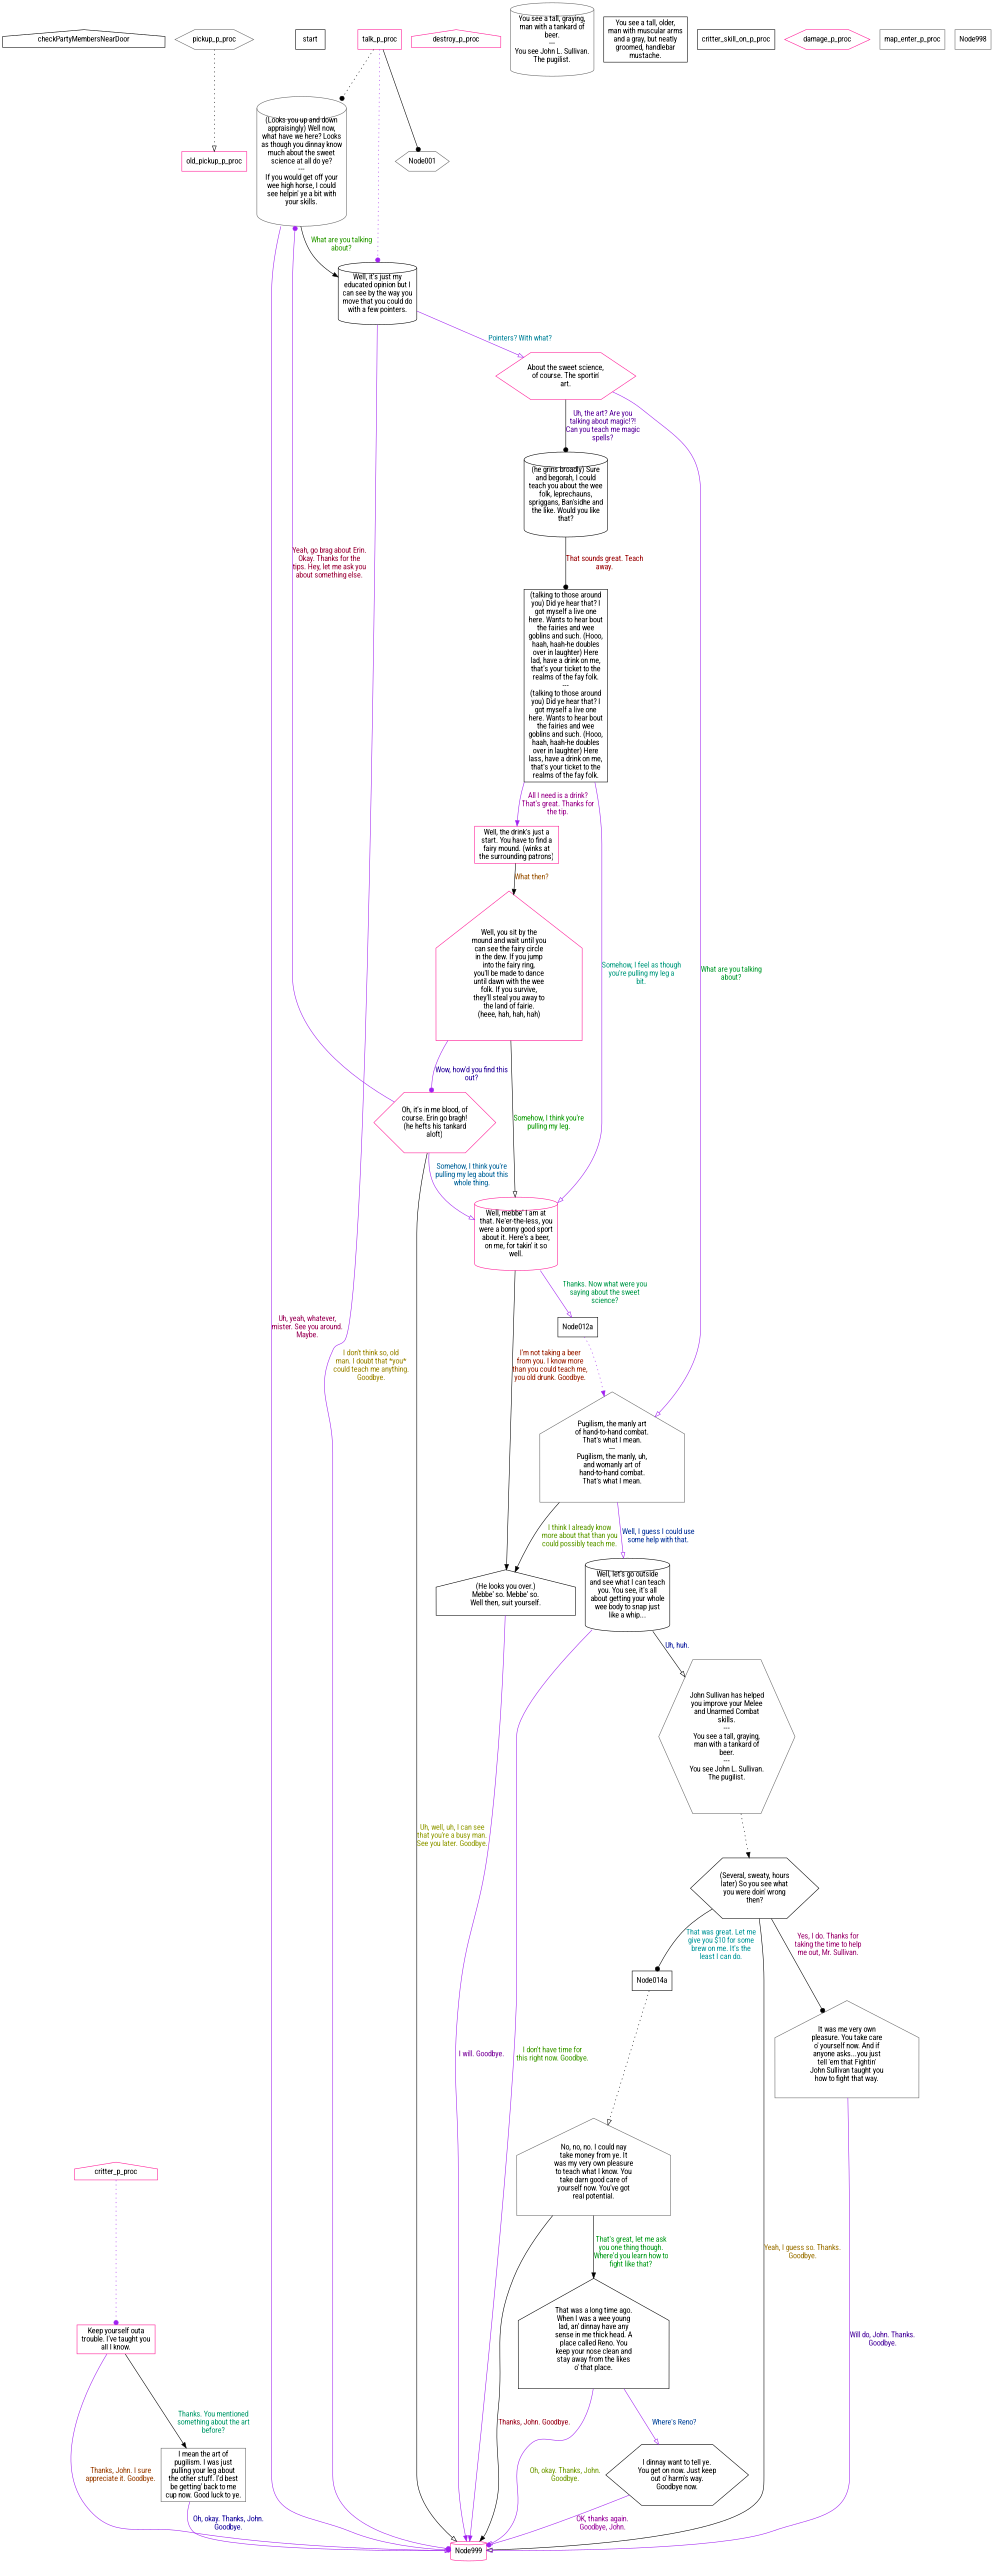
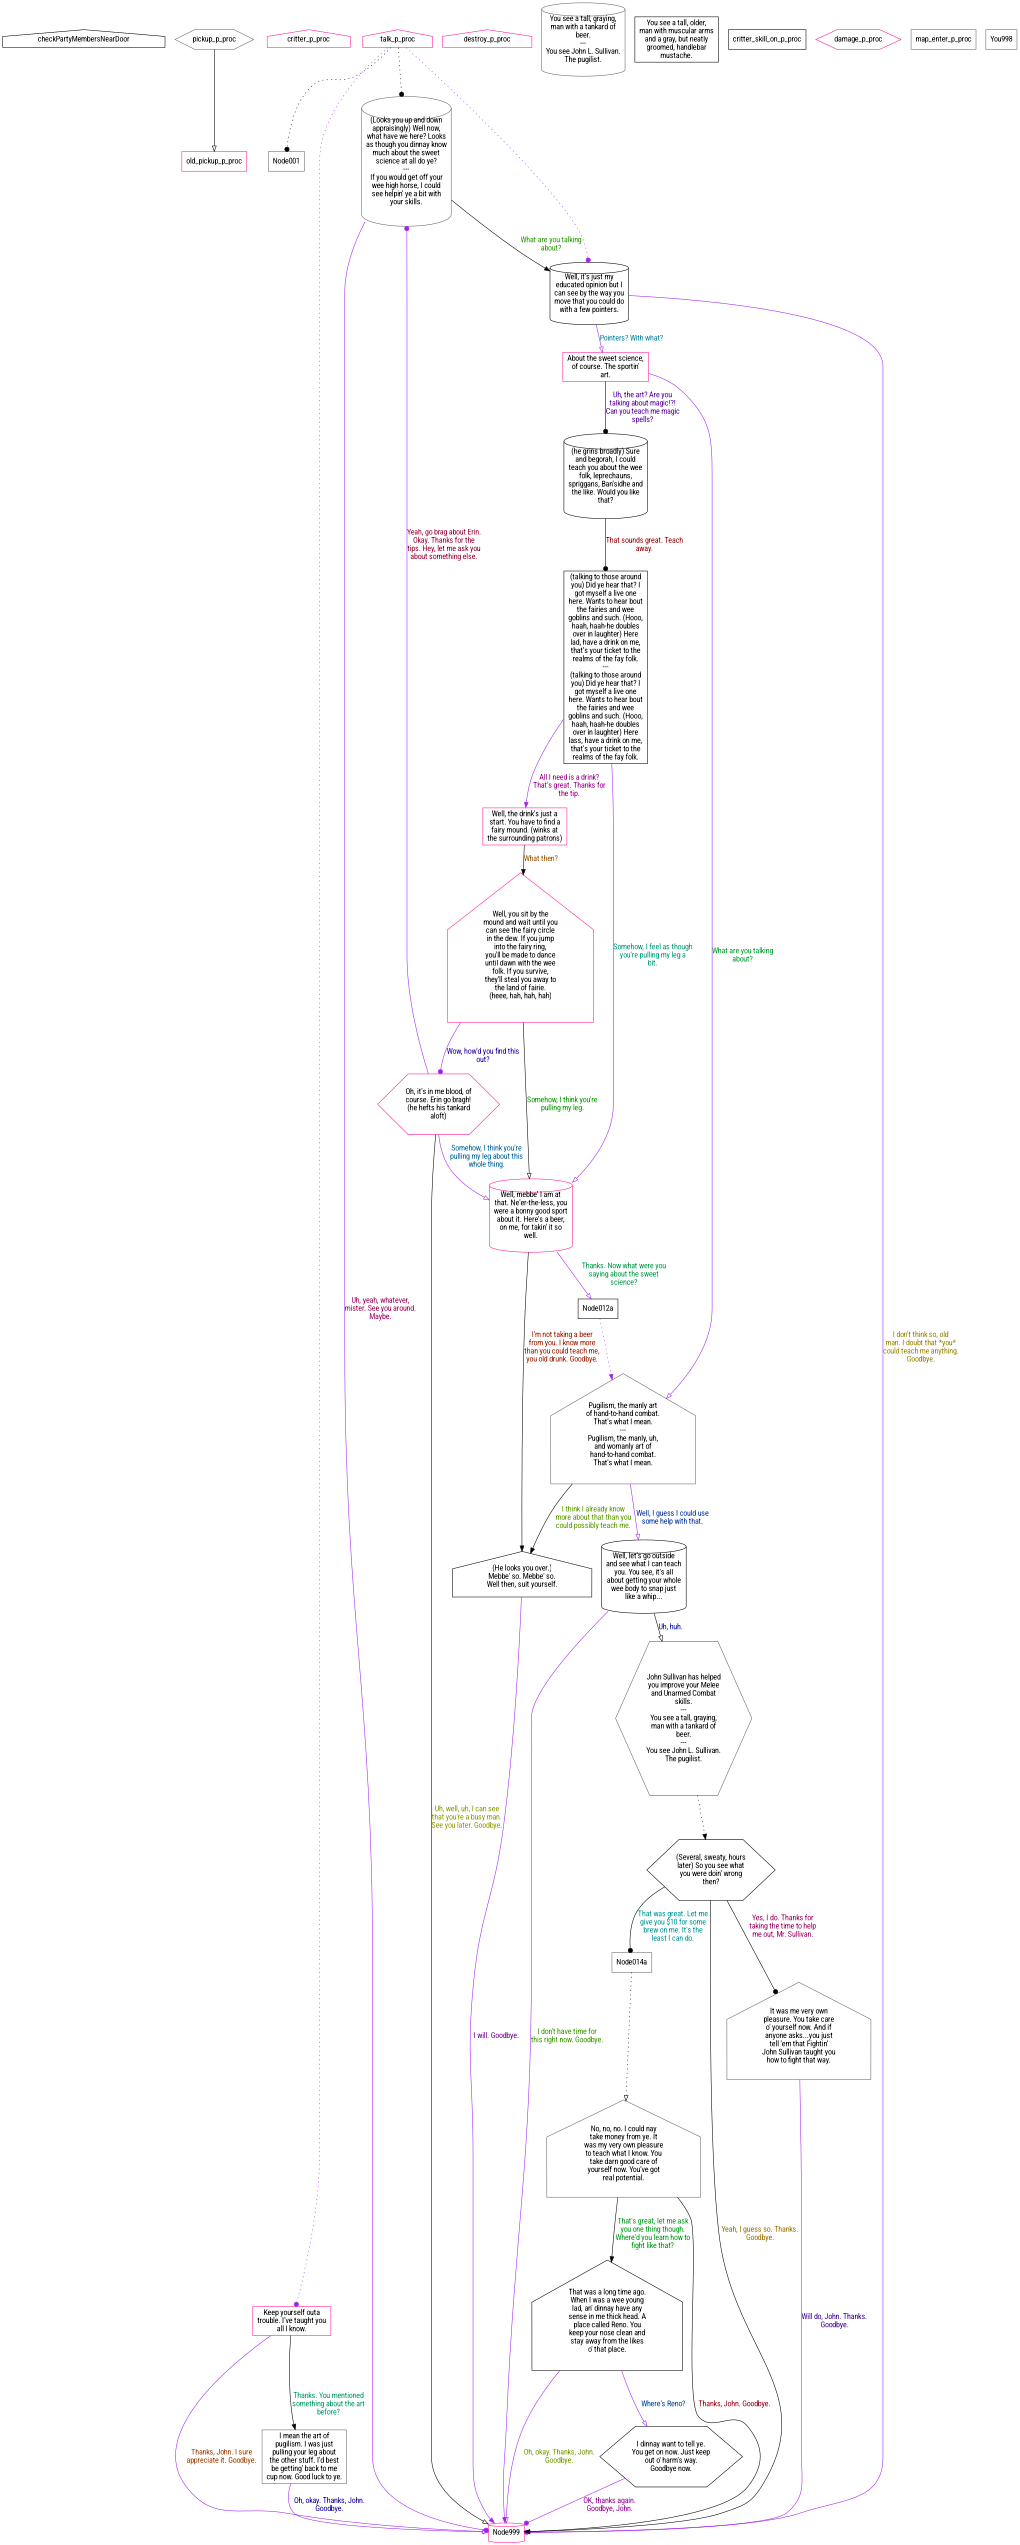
(310, 40) -> none
(380, 40) -> (398, 39)
(973, 40) -> (1001, 39)
(214, 98) -> (214, 98)
(400, 98) -> (323, 80)
(422, 161) -> (286, 161)
(566, 376) -> (606, 367)
(652, 1981) -> (632, 1962)
(116, 2250) -> (320, 1164)
